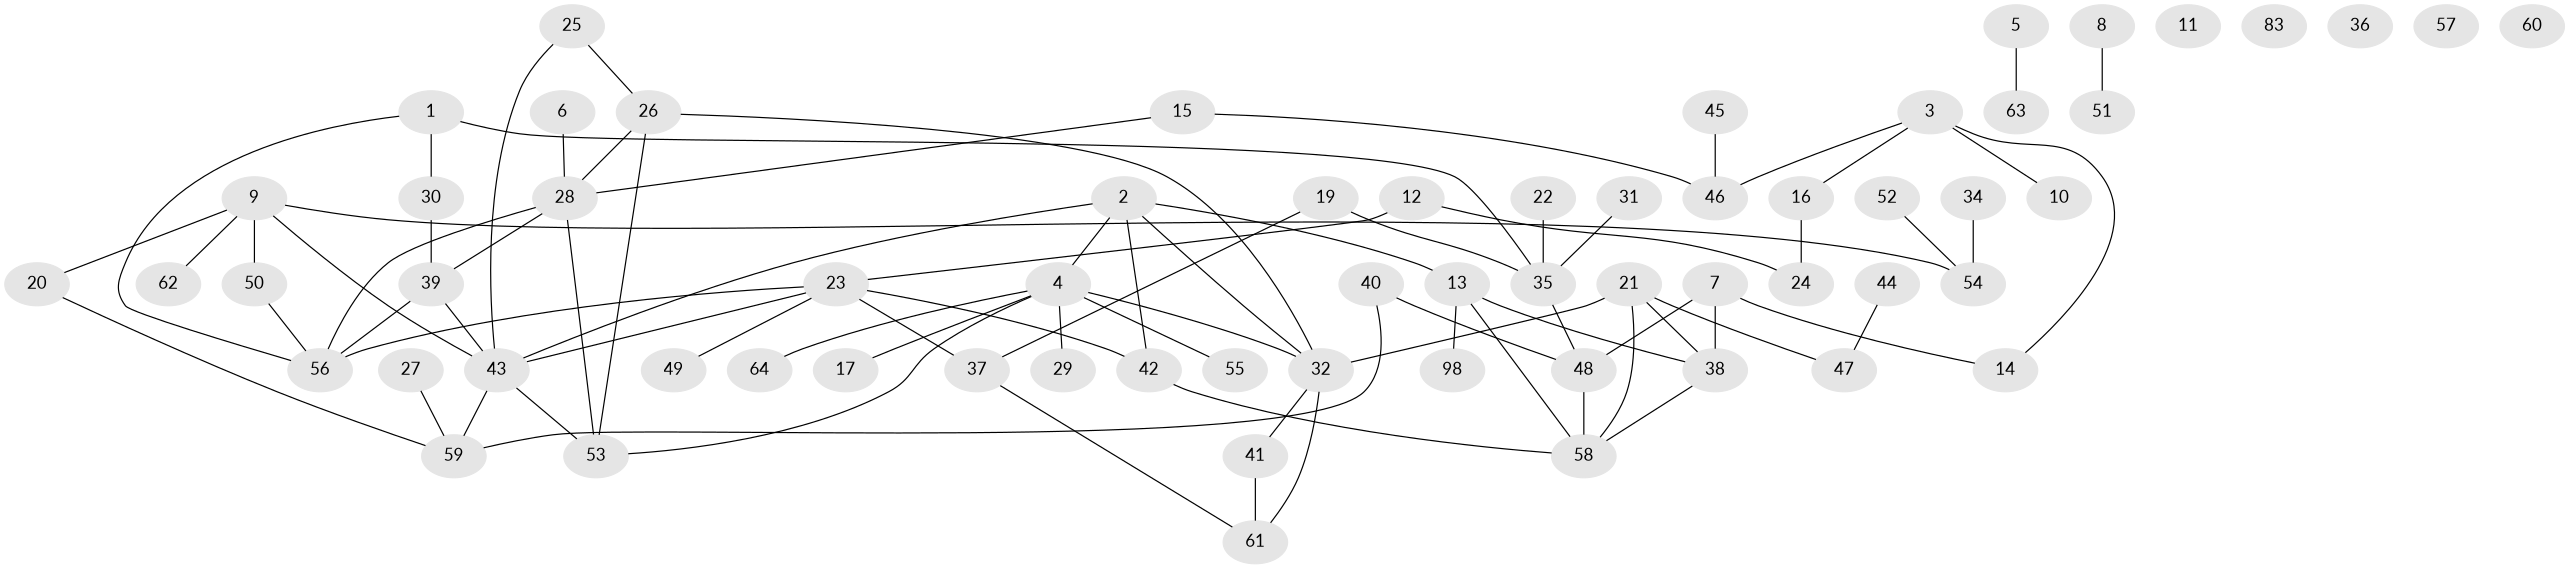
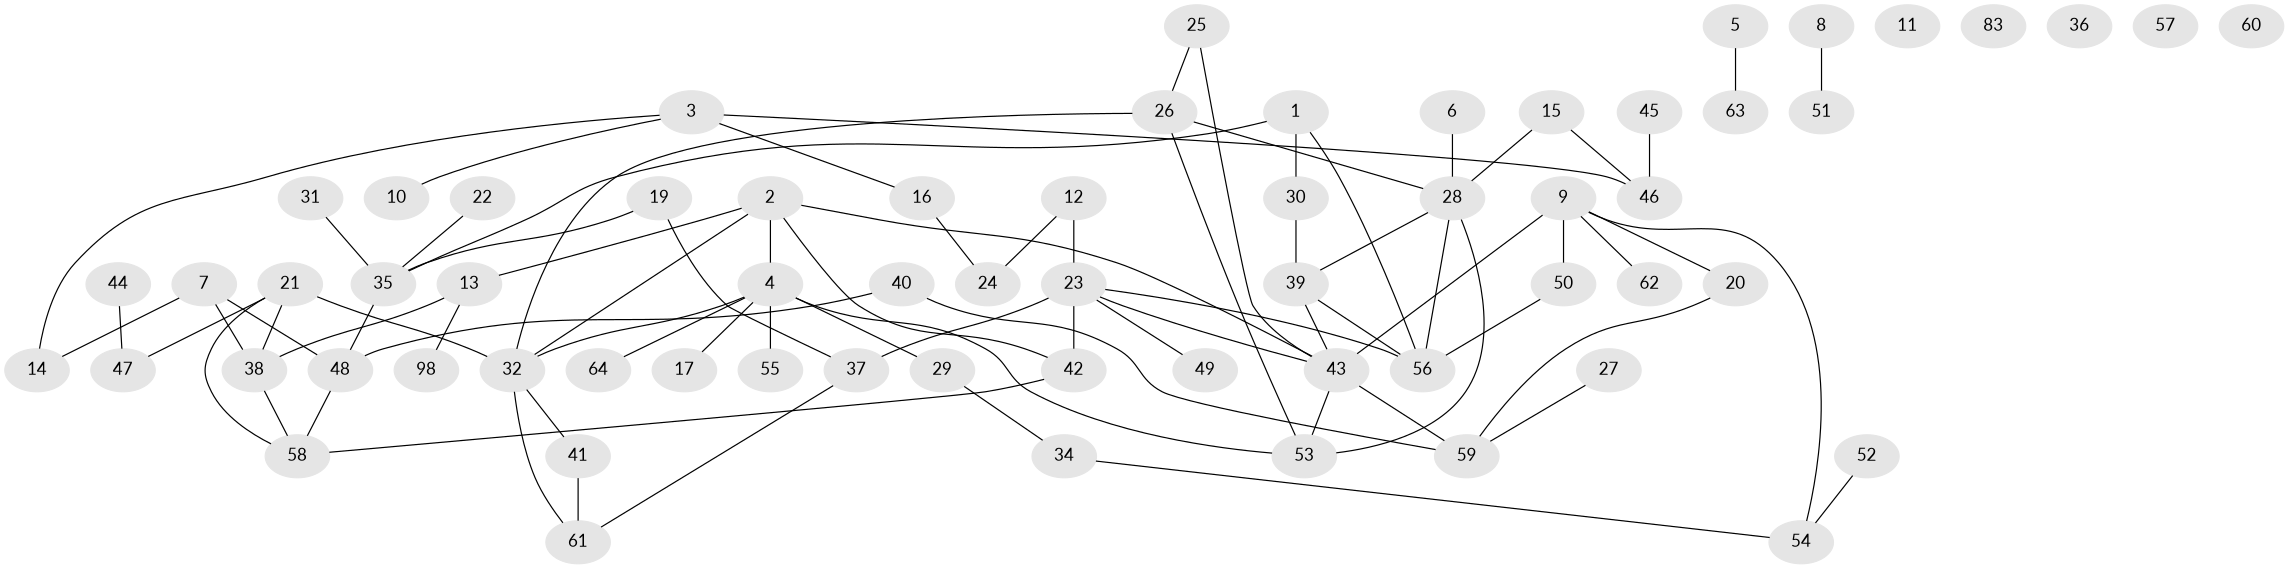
(1521, 370) -> none
none -> (1003, 413)
